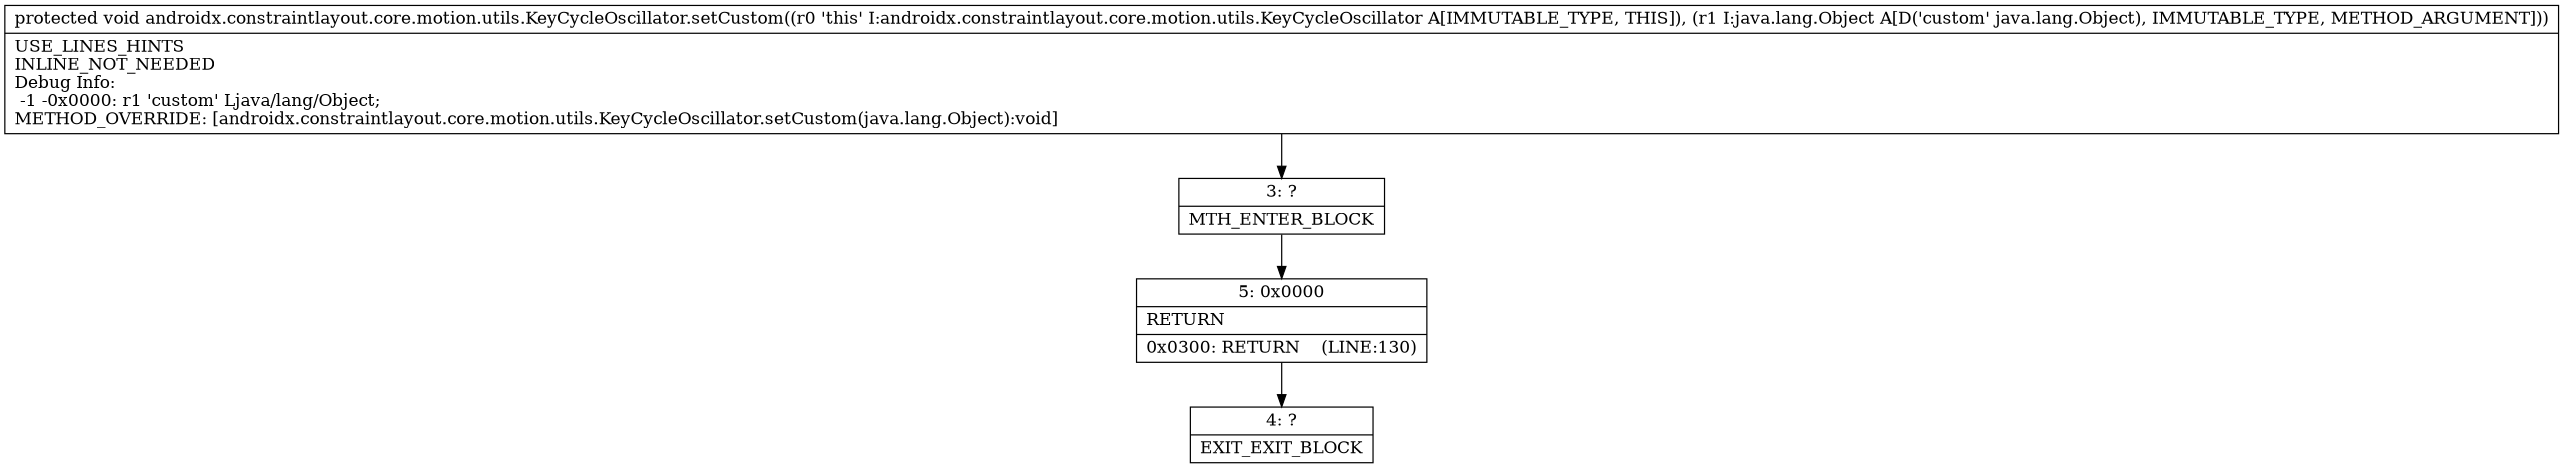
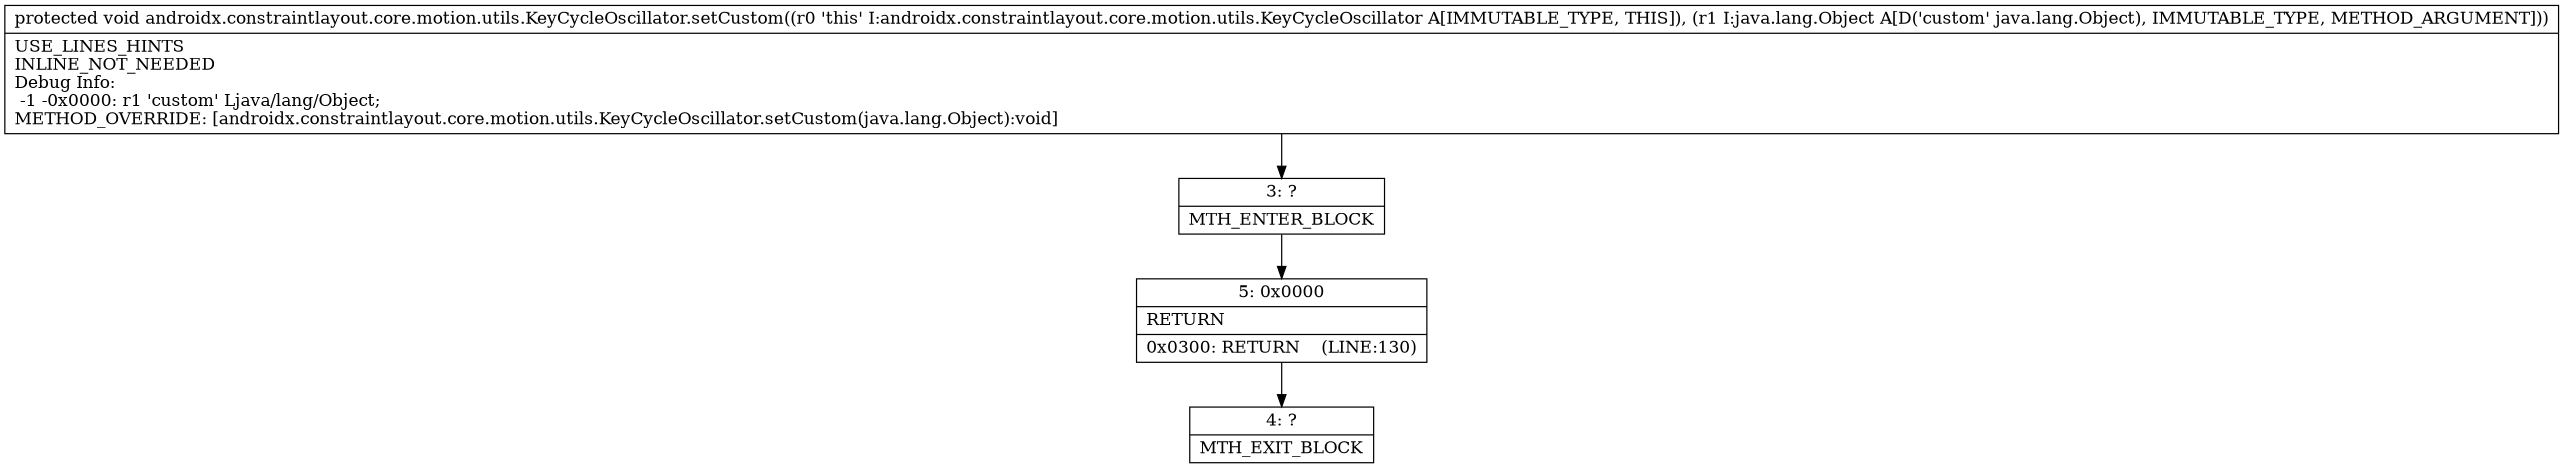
(1282, 448) -> (1282, 448)
